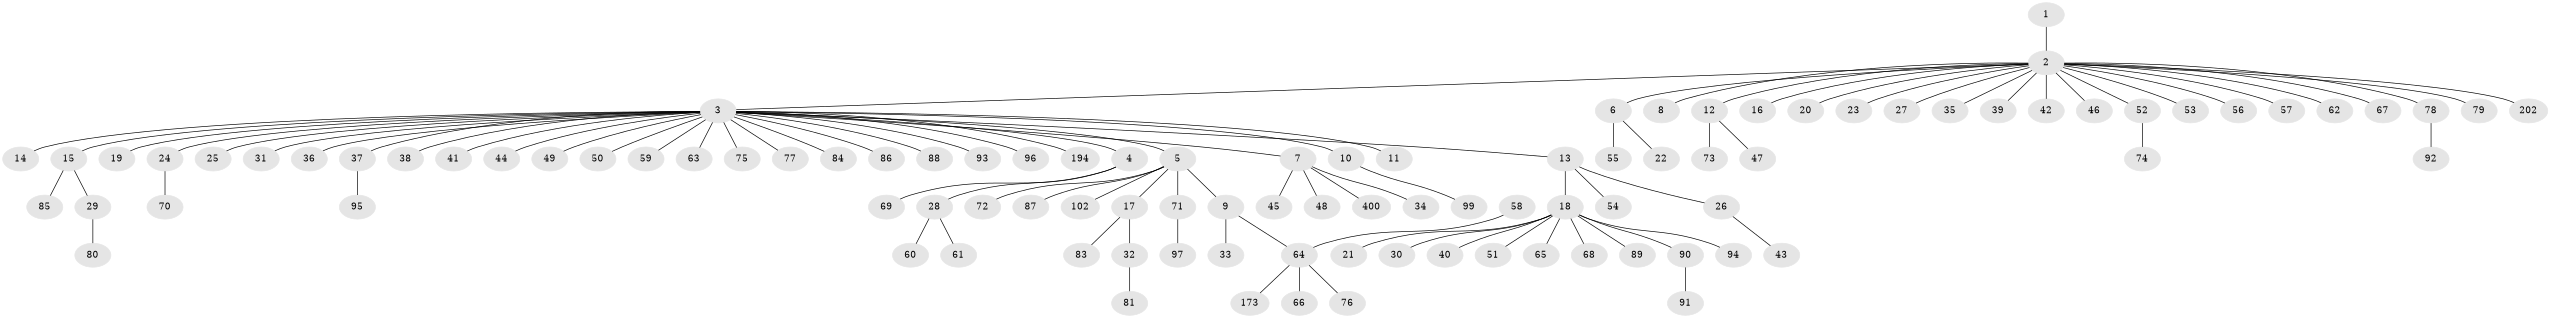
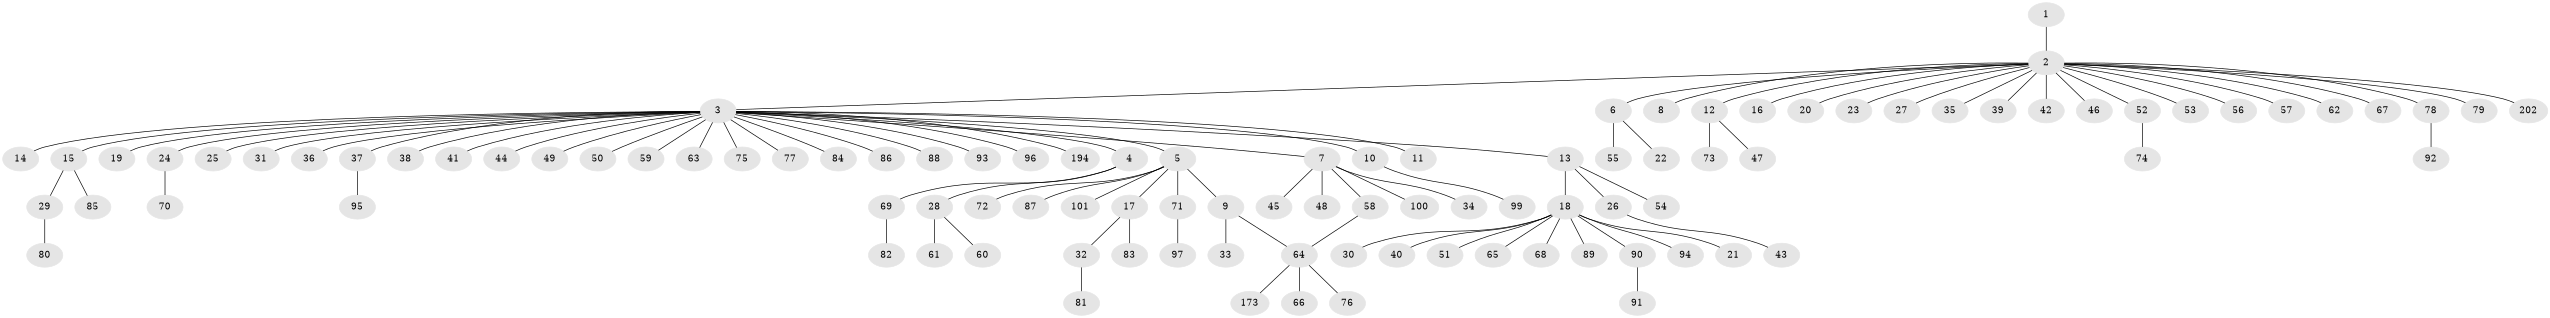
none -> (1346, 183)
(1080, 207) -> (1080, 207)
(1372, 207) -> (1420, 207)
none -> (887, 255)
